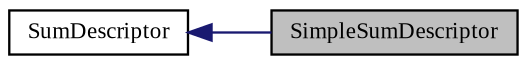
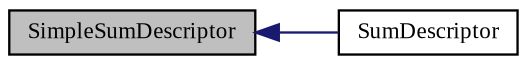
(242, 32) -> (309, 32)
